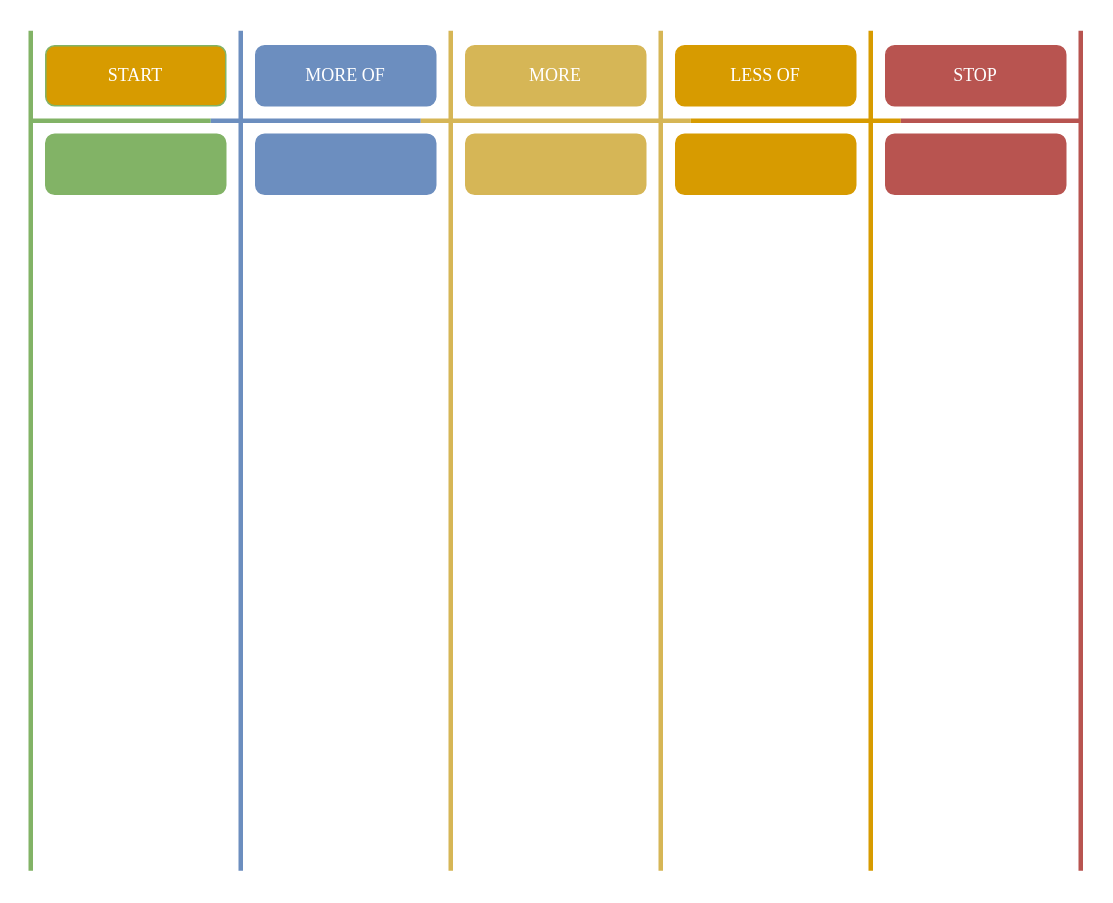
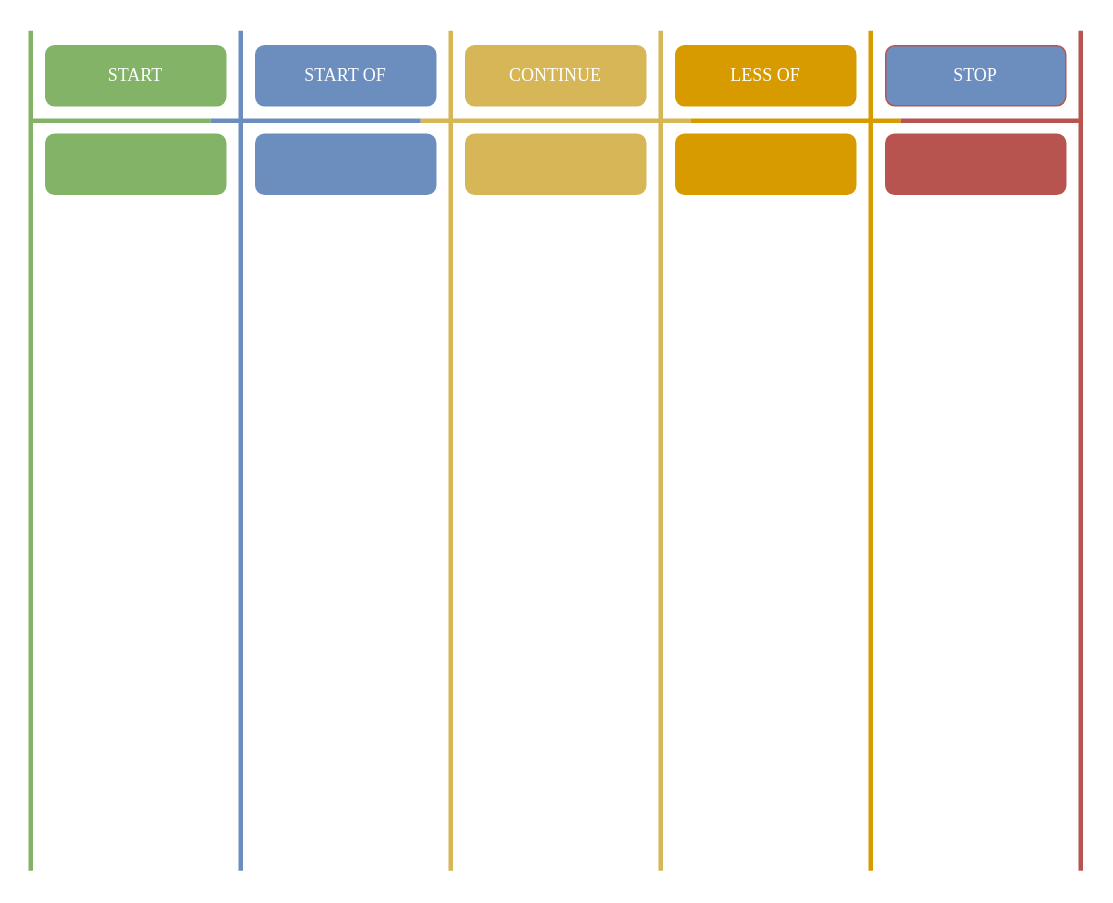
(136, 76) -> (136, 76)
(346, 76) -> (346, 76)
(556, 76) -> (556, 76)
(976, 76) -> (976, 76)
